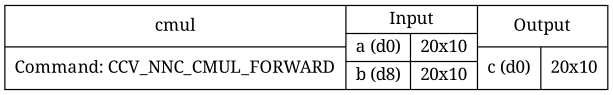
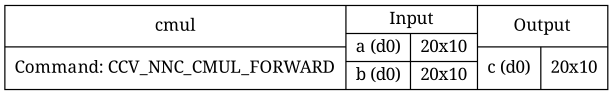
(378, 75) -> (378, 75)
